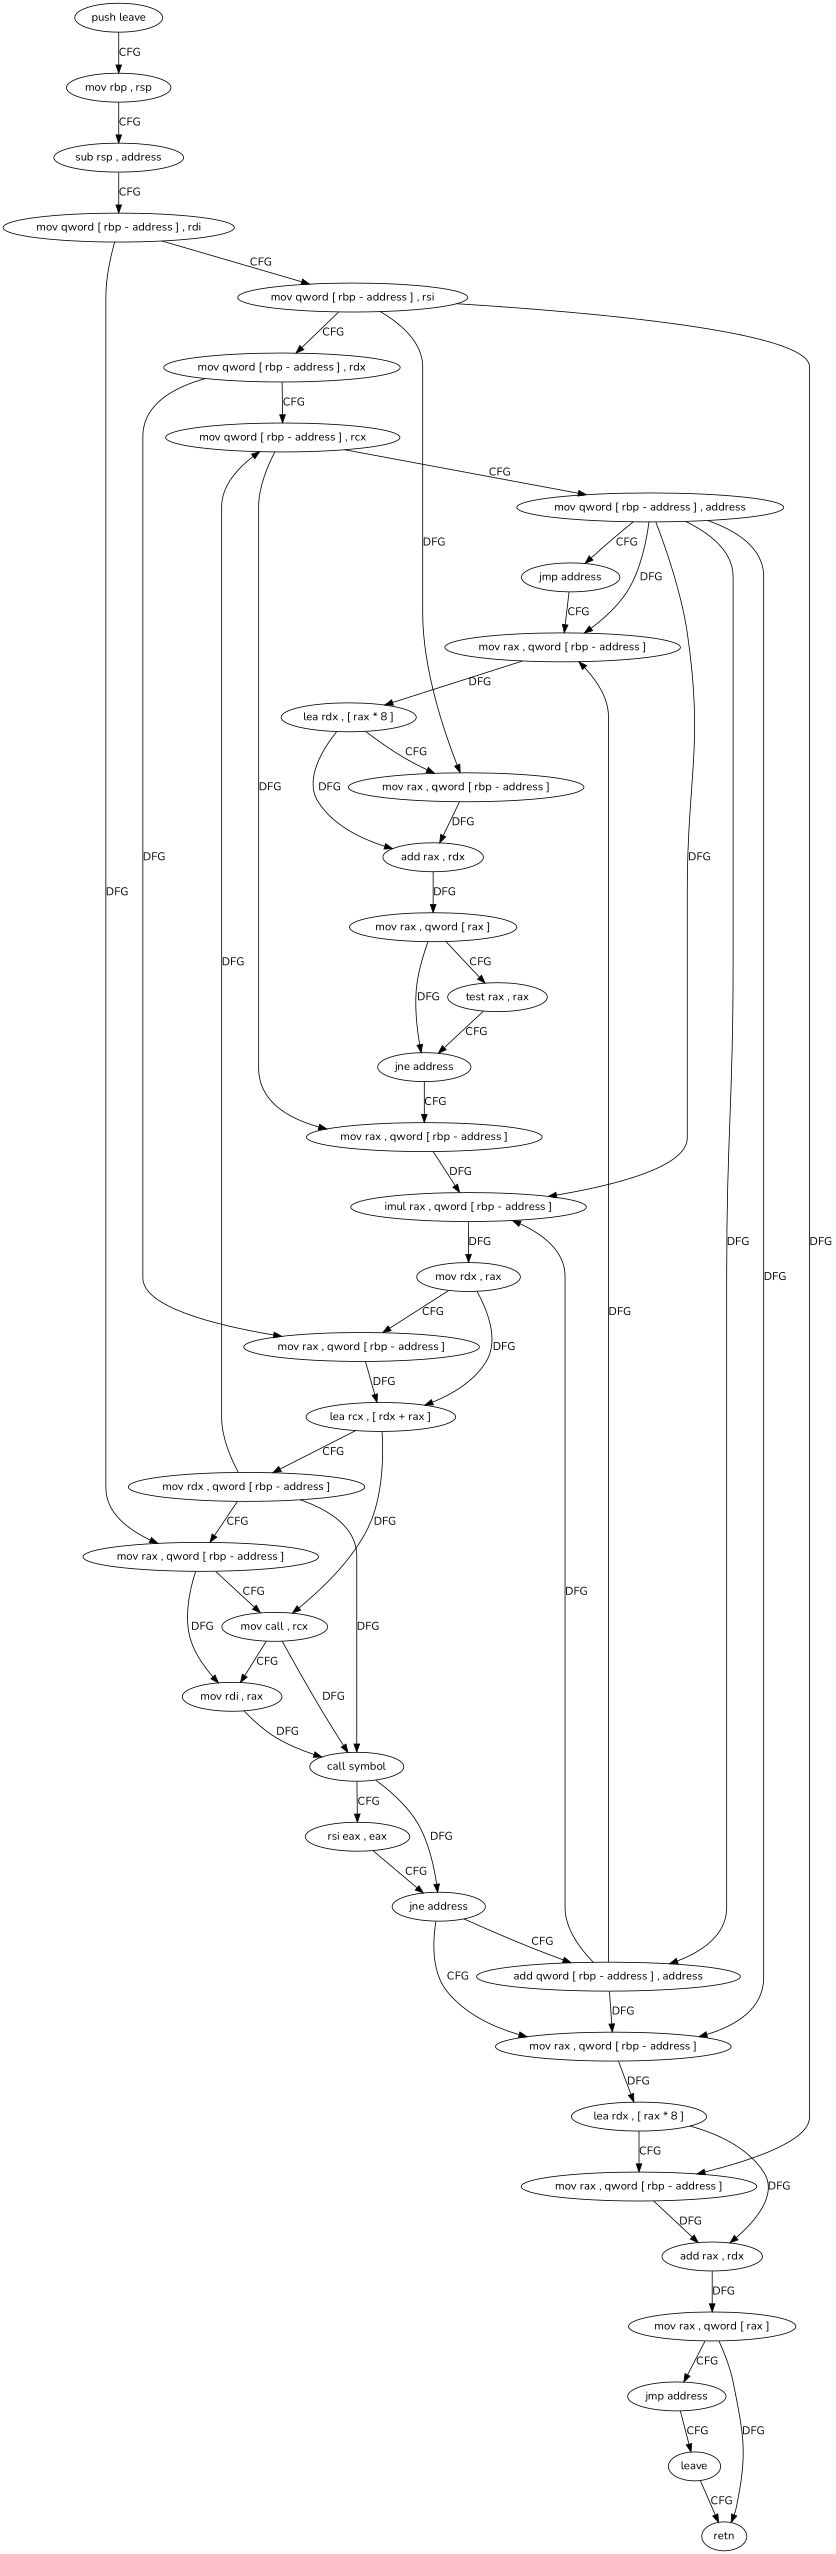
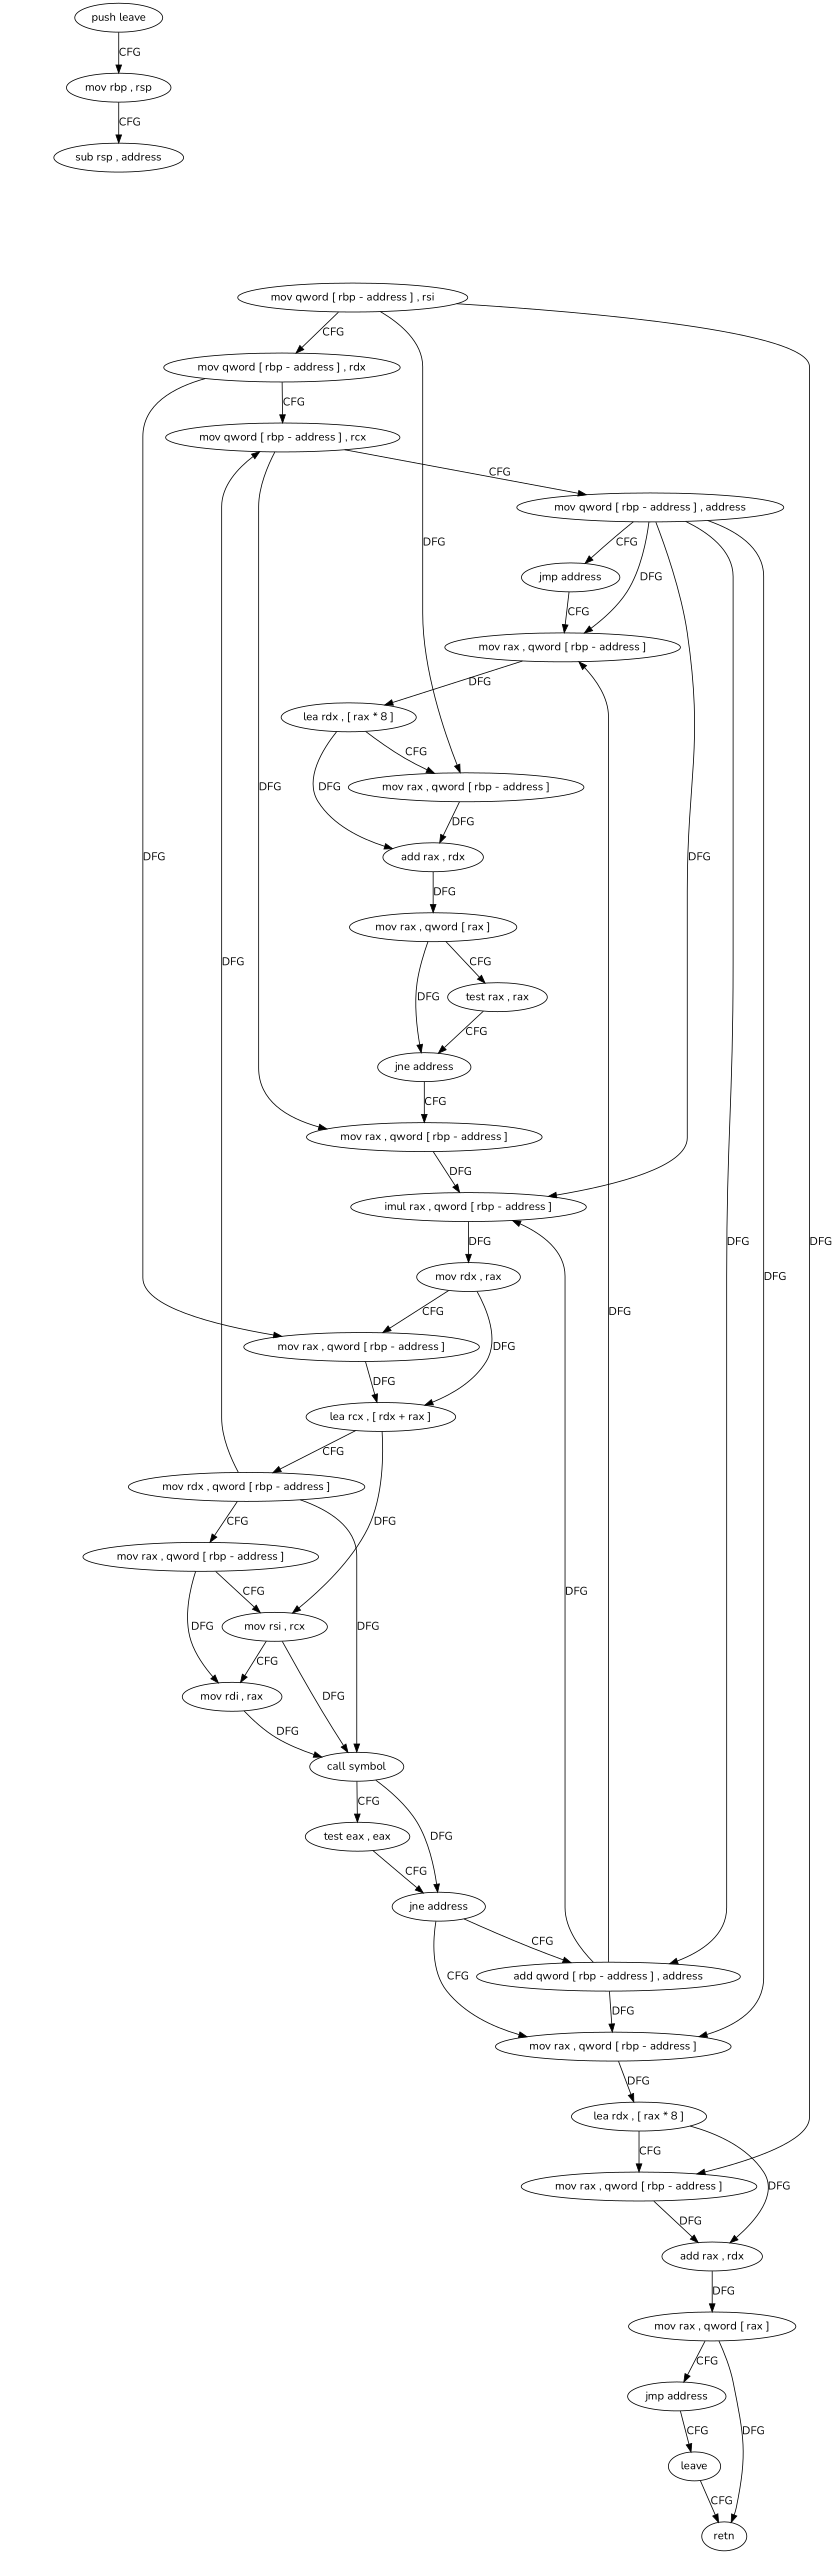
(119, 228) -> none
(275, 1627) -> (275, 1627)
(358, 1837) -> (358, 1837)
